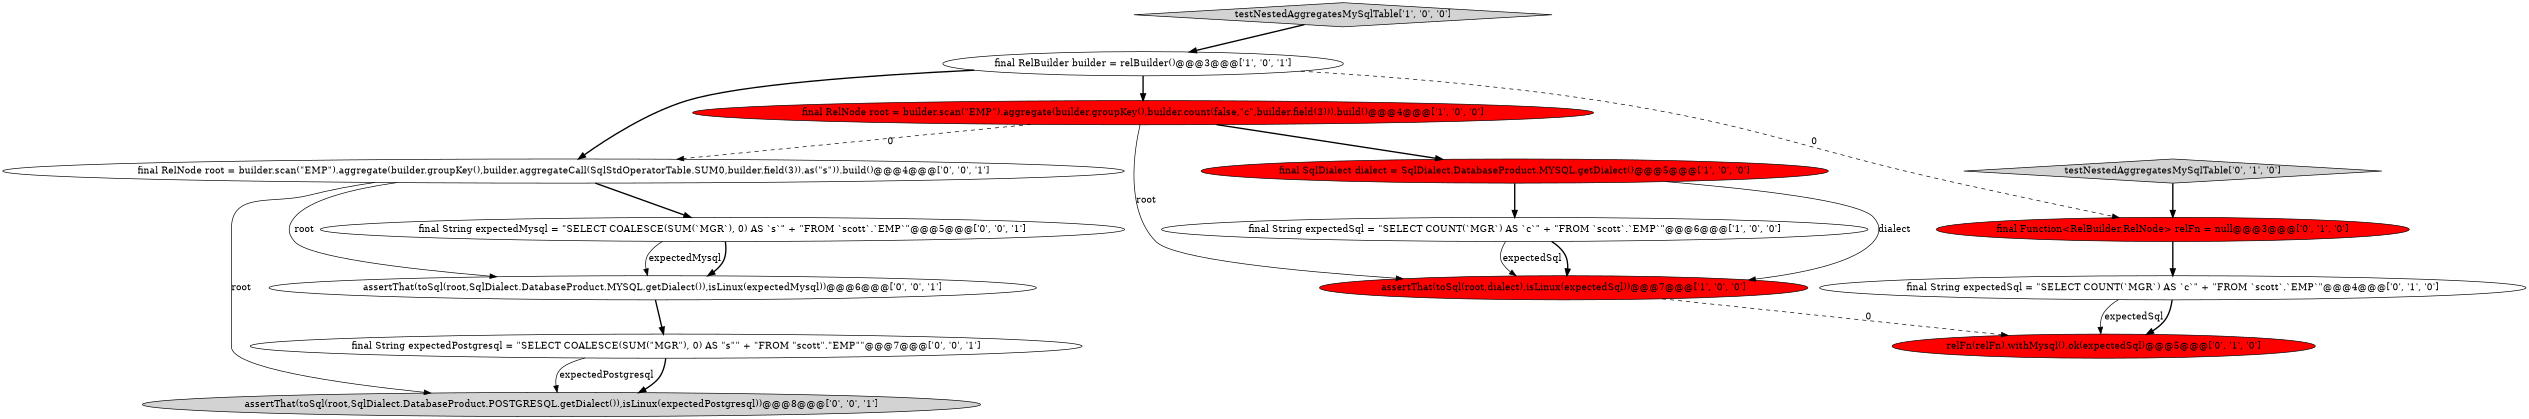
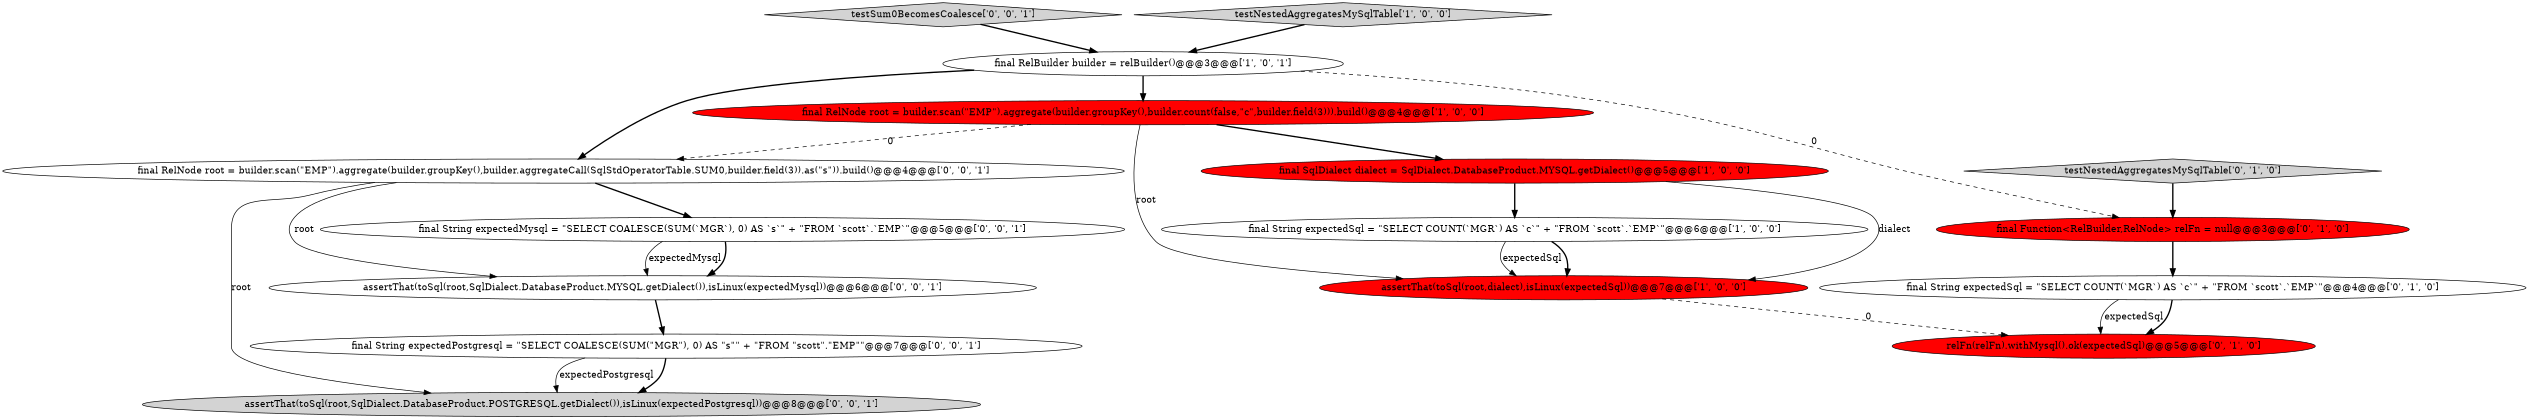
none -> (943, 15)
